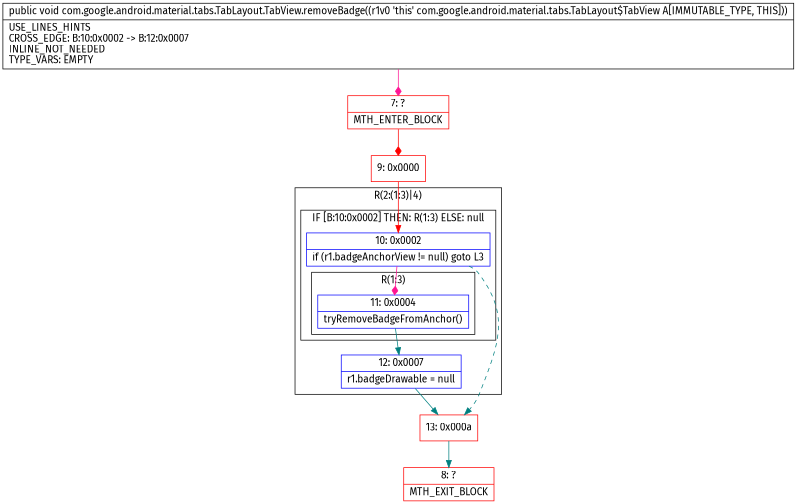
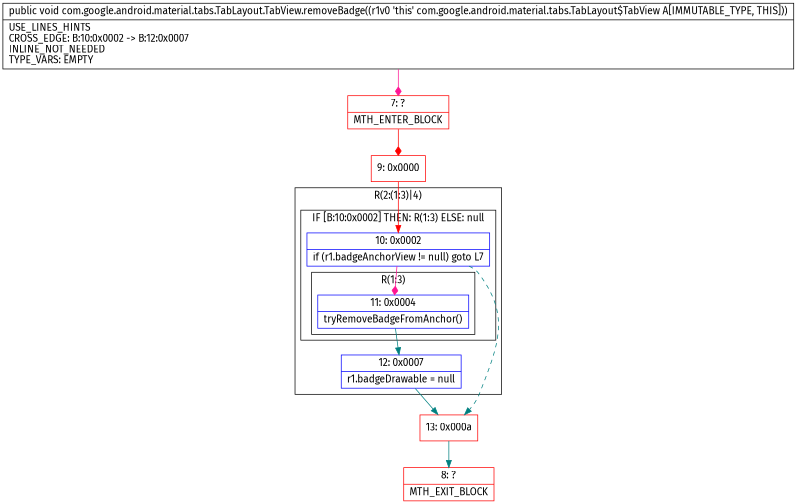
(398, 257) -> (398, 257)
